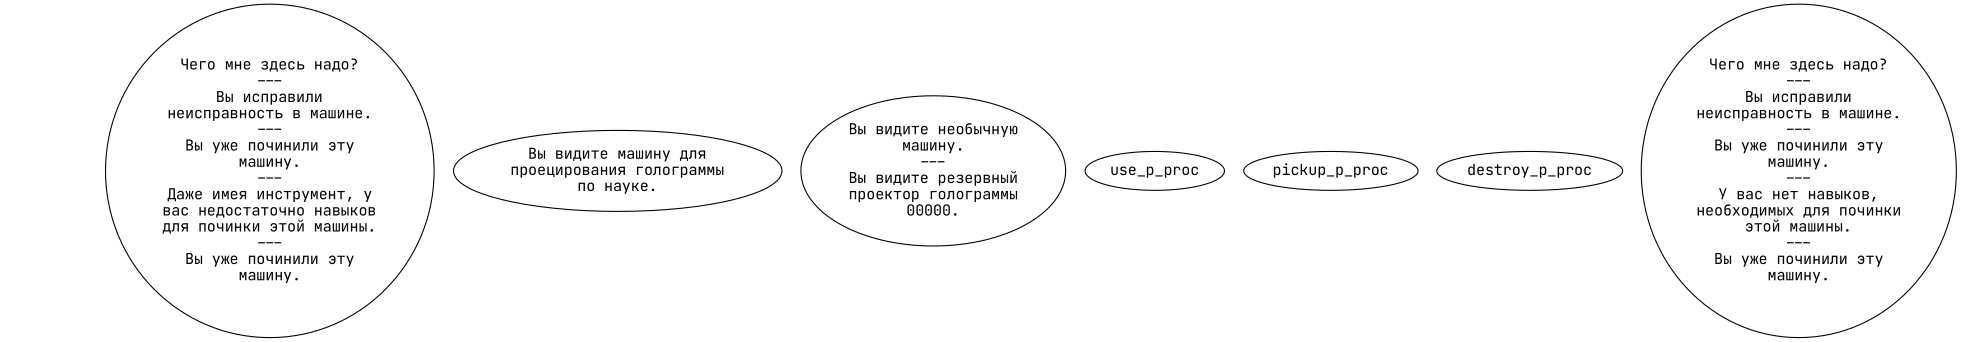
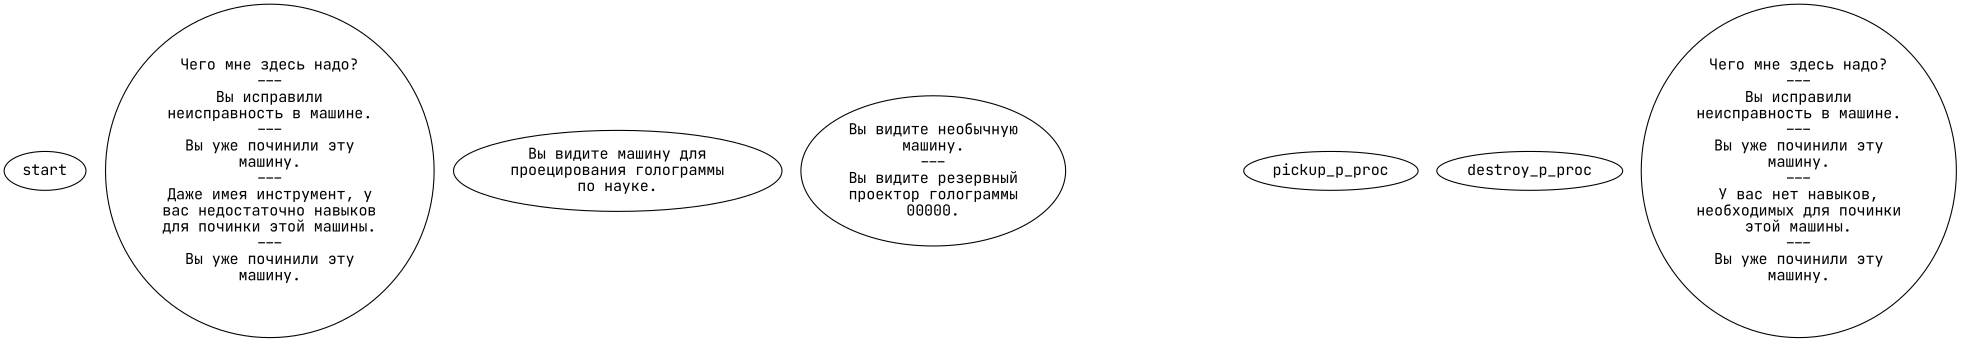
none -> (45, 171)
(1155, 171) -> none
